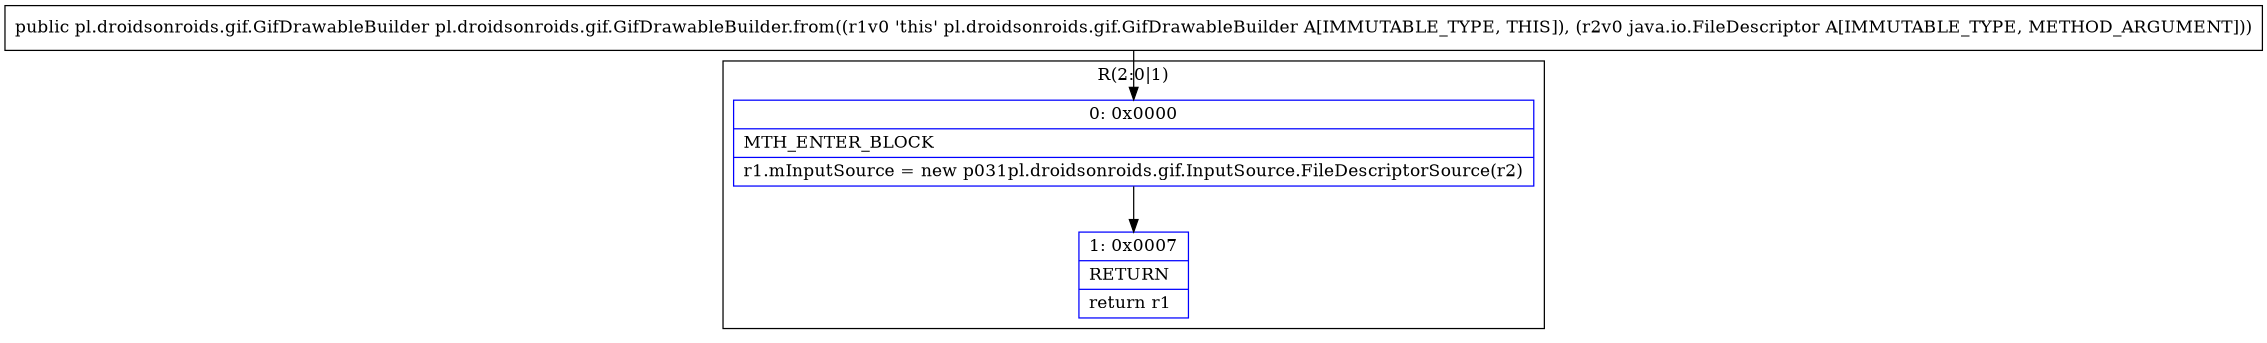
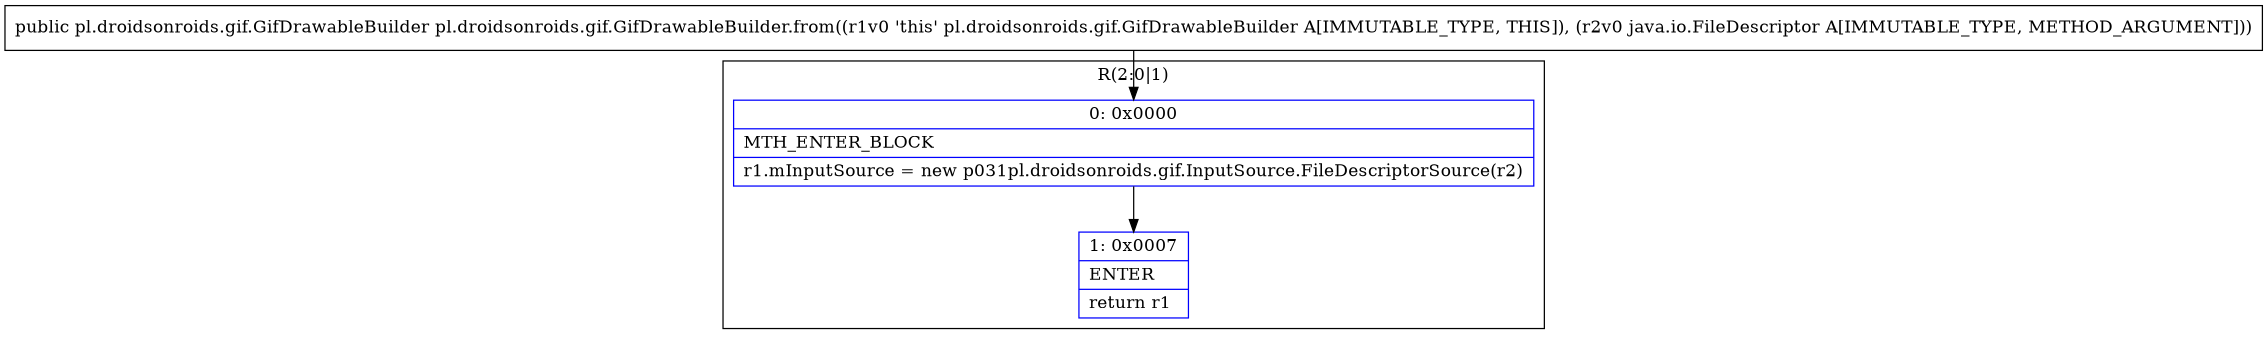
(1129, 274) -> (1122, 274)
